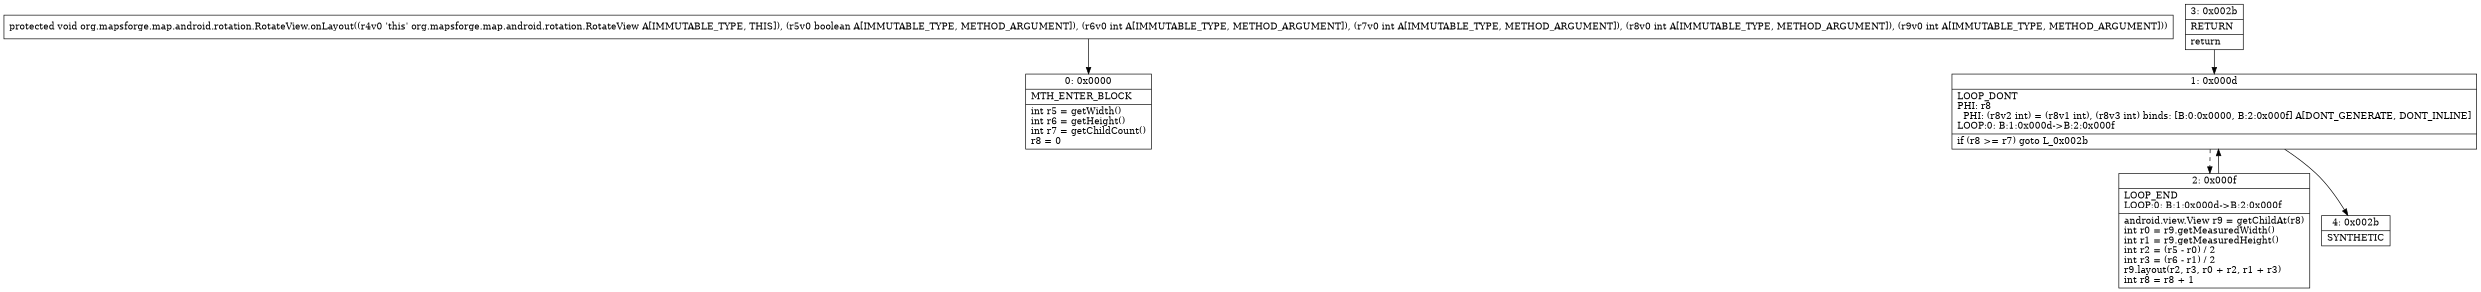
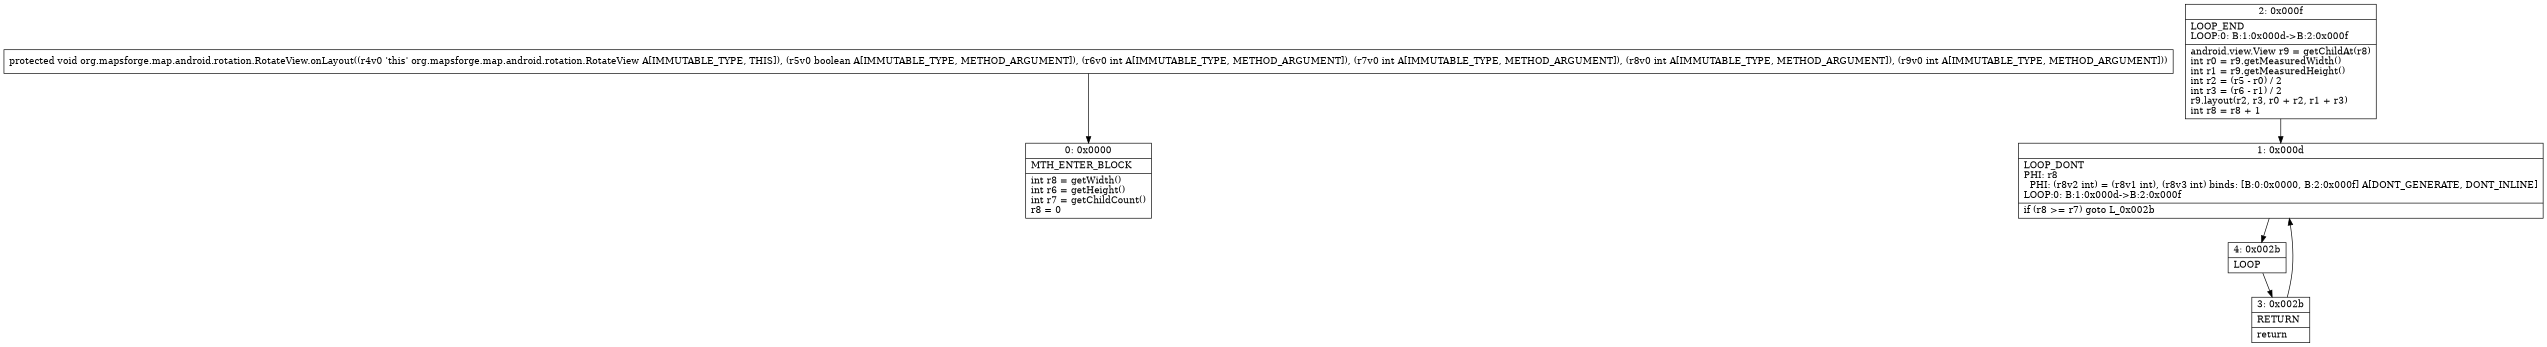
(1076, 112) -> (1076, 181)
(2210, 158) -> none
(2356, 238) -> (2247, 265)
none -> (2266, 282)
